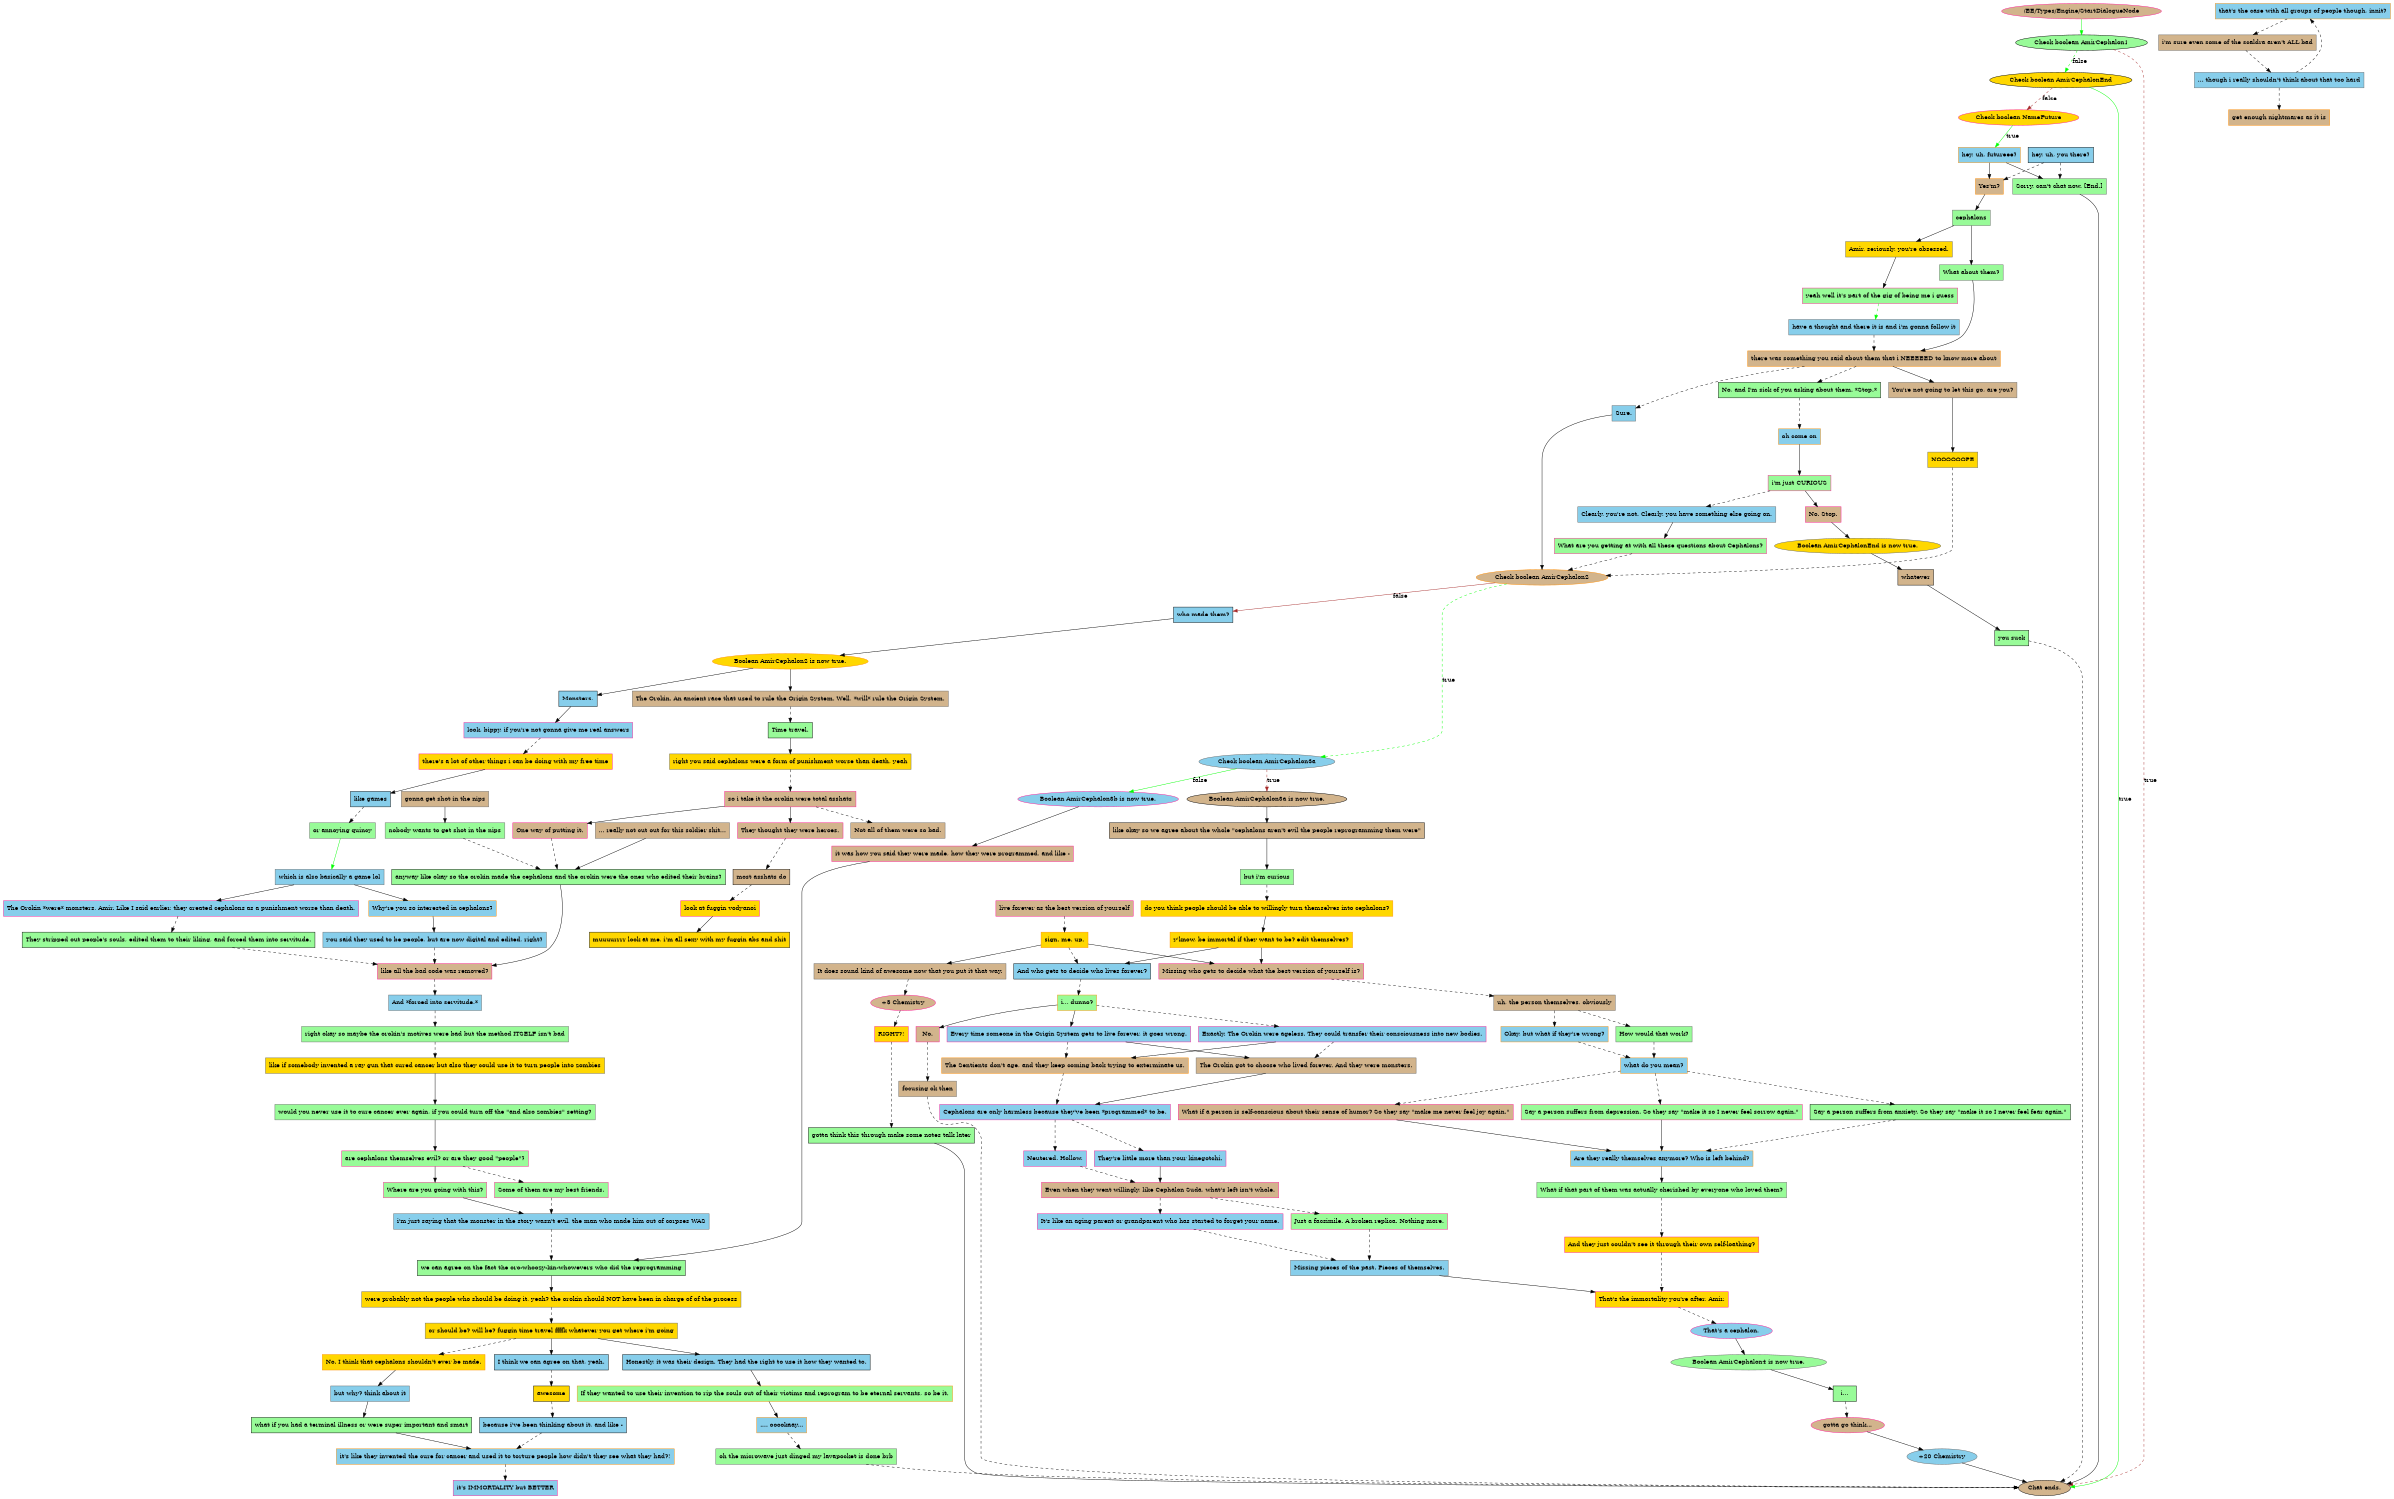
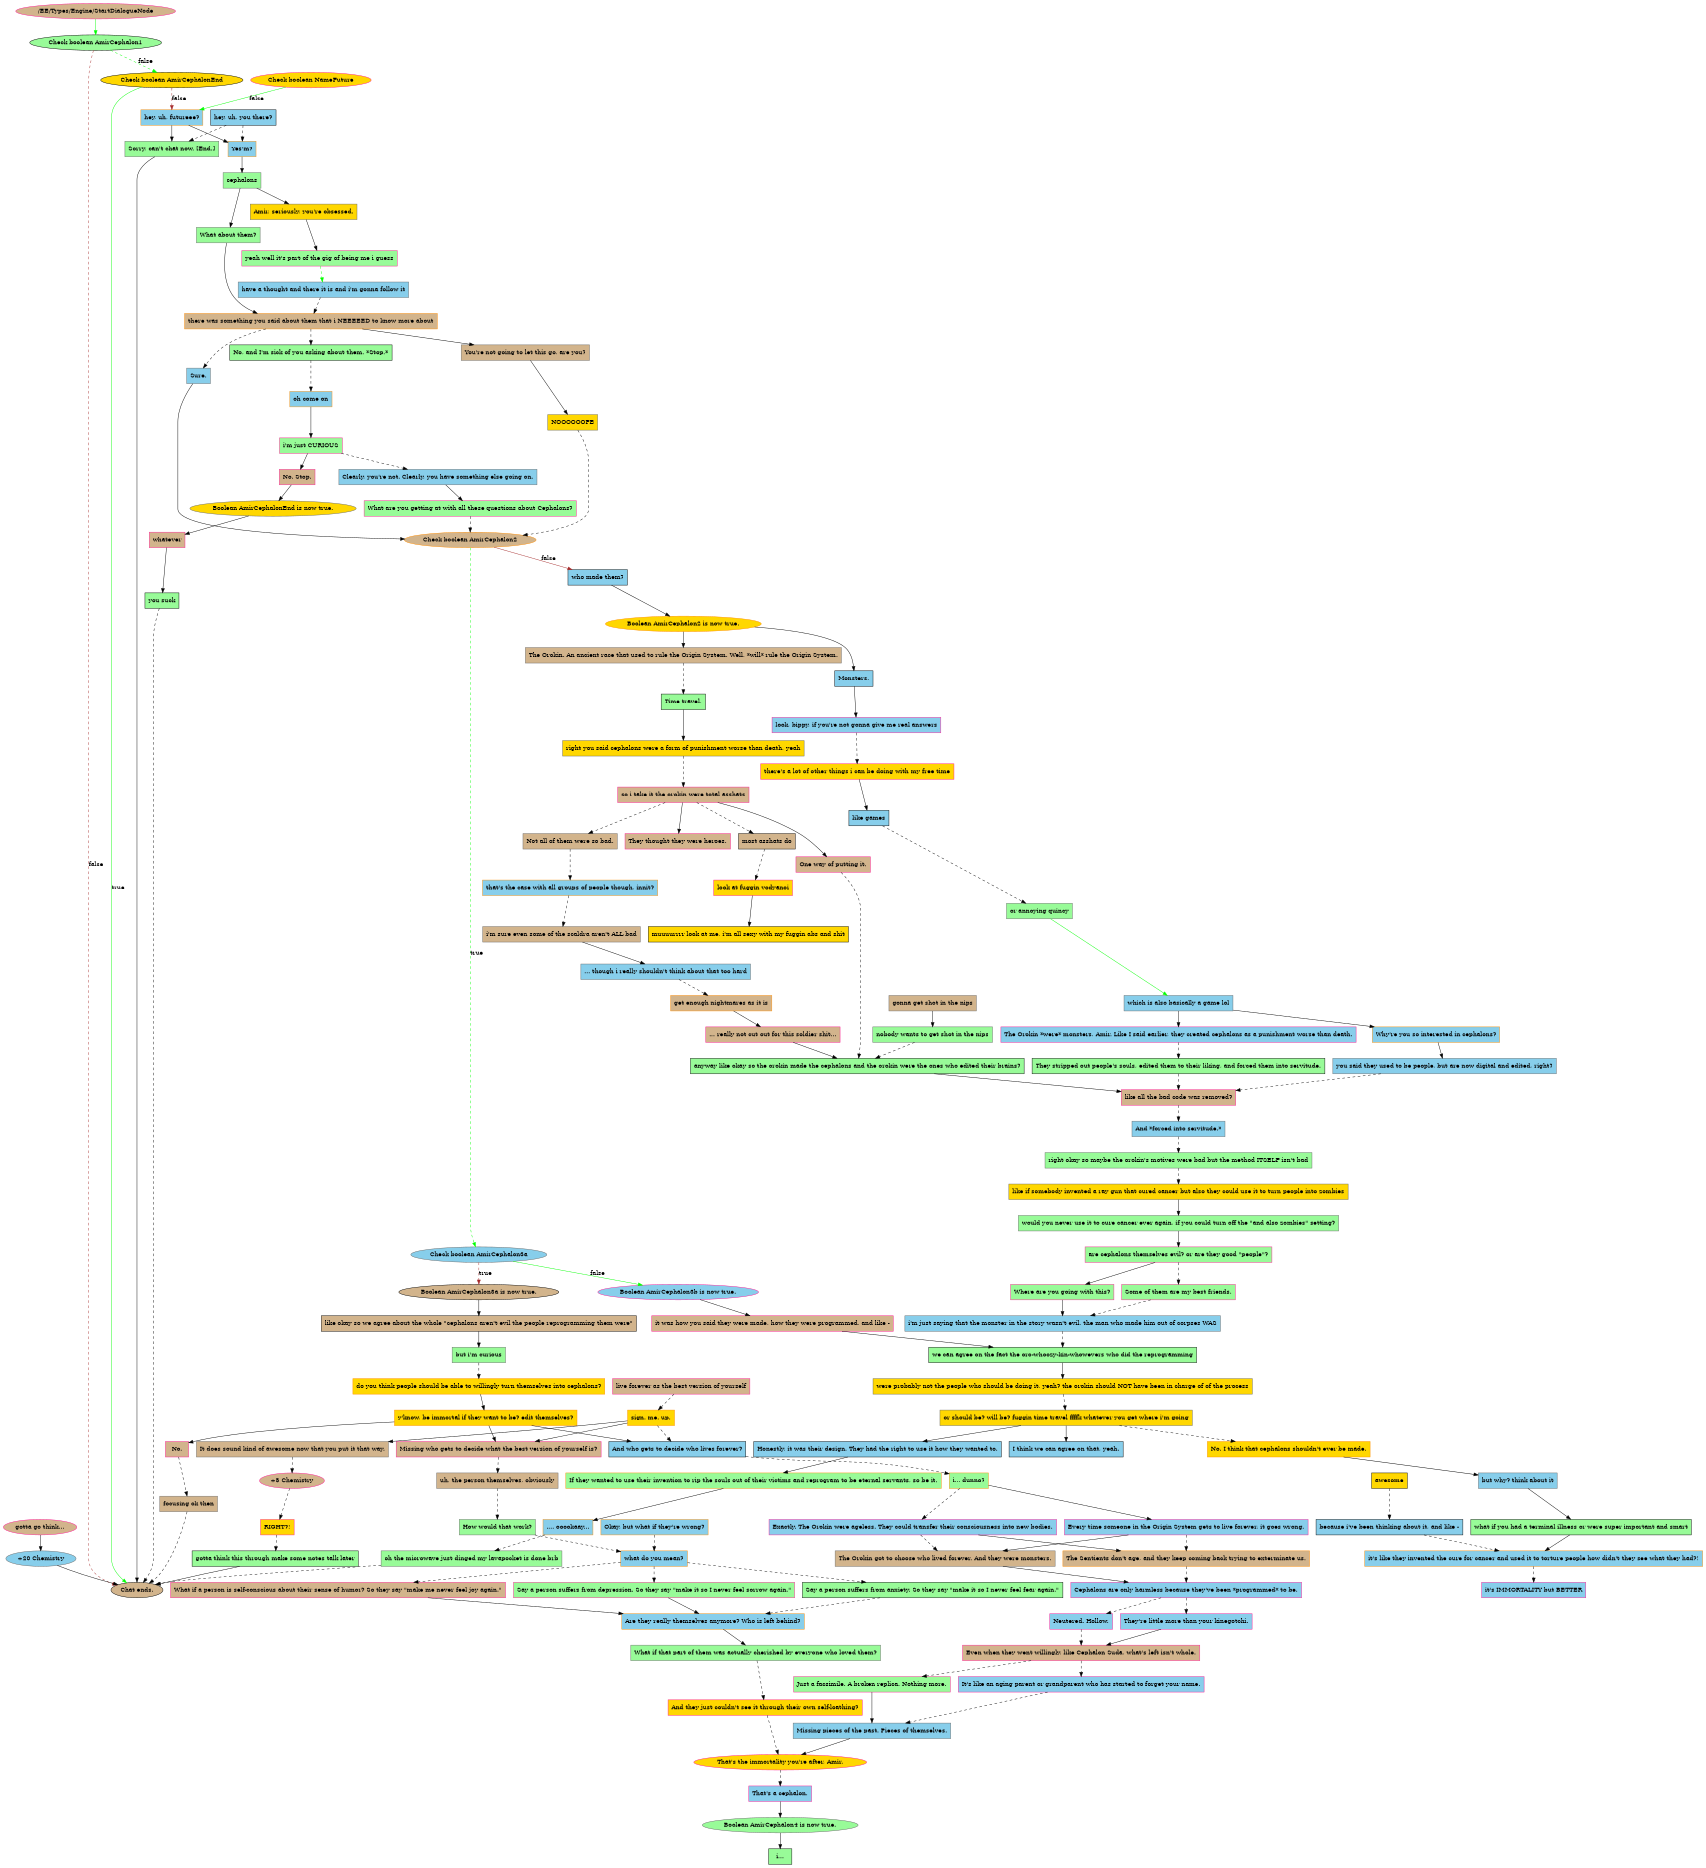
(2319, 51) -> (570, 862)
(2257, 60) -> (612, 952)
(2041, 97) -> (172, 97)
(2013, 136) -> (257, 99)
(1989, 186) -> (242, 149)
(1916, 577) -> (167, 540)
(2151, 780) -> (96, 865)
(662, 831) -> (773, 1035)
(777, 852) -> (723, 817)
(1000, 1013) -> (293, 1428)
(1555, 1016) -> none
none -> (745, 1018)
(1369, 1242) -> (872, 1705)
(1662, 1299) -> (780, 1762)
(1731, 1331) -> (780, 1794)
(551, 1376) -> none
(1846, 1407) -> none
